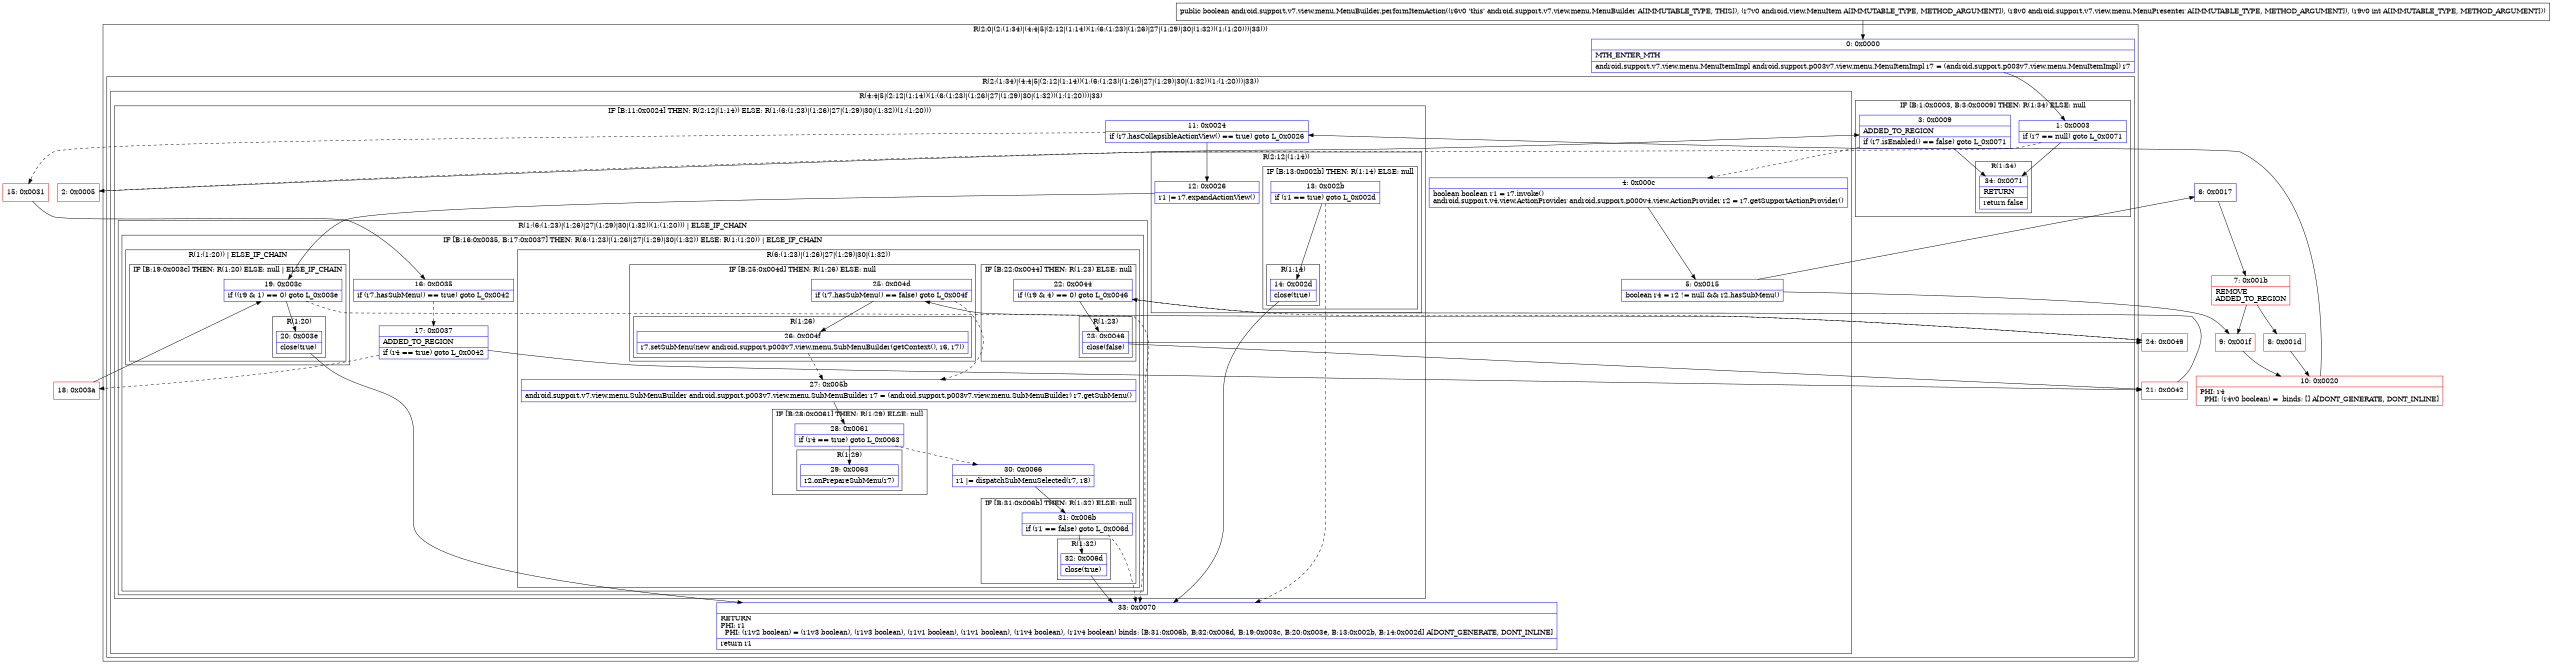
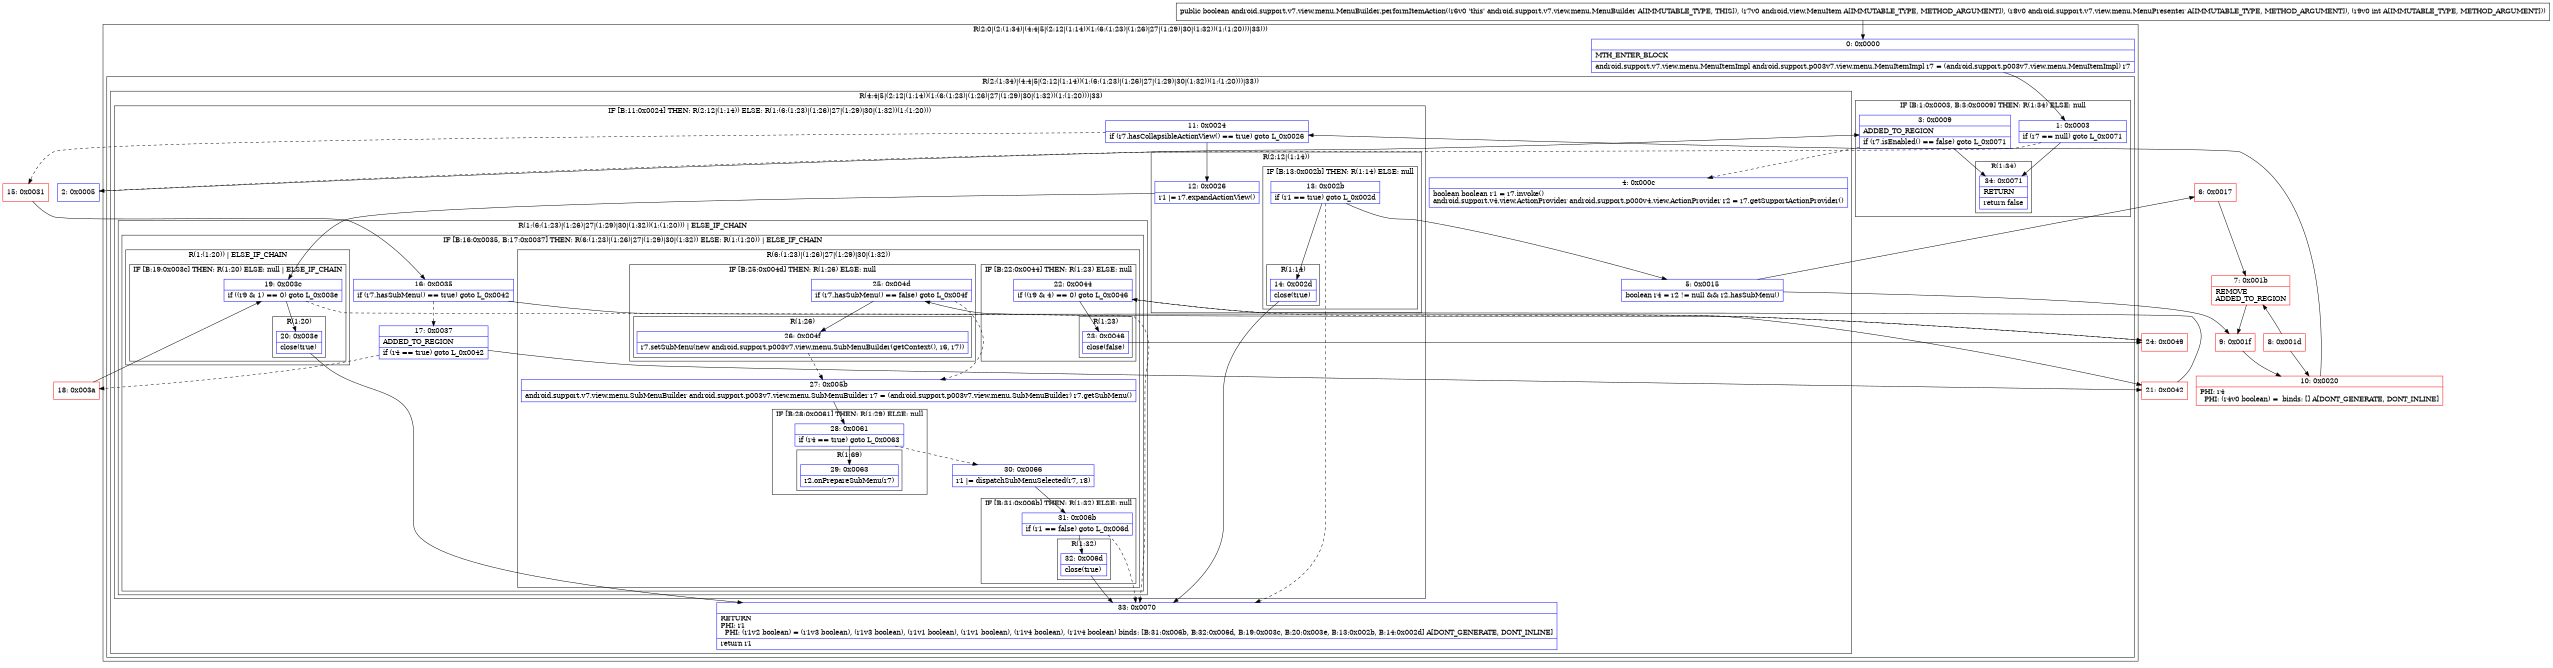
(1628, 55) -> (1632, 55)
(78, 193) -> (78, 193)
(2215, 193) -> (2215, 193)
(1670, 241) -> (1504, 238)
(2265, 318) -> (2274, 321)
(1633, 366) -> (1325, 314)
(849, 455) -> (849, 455)
